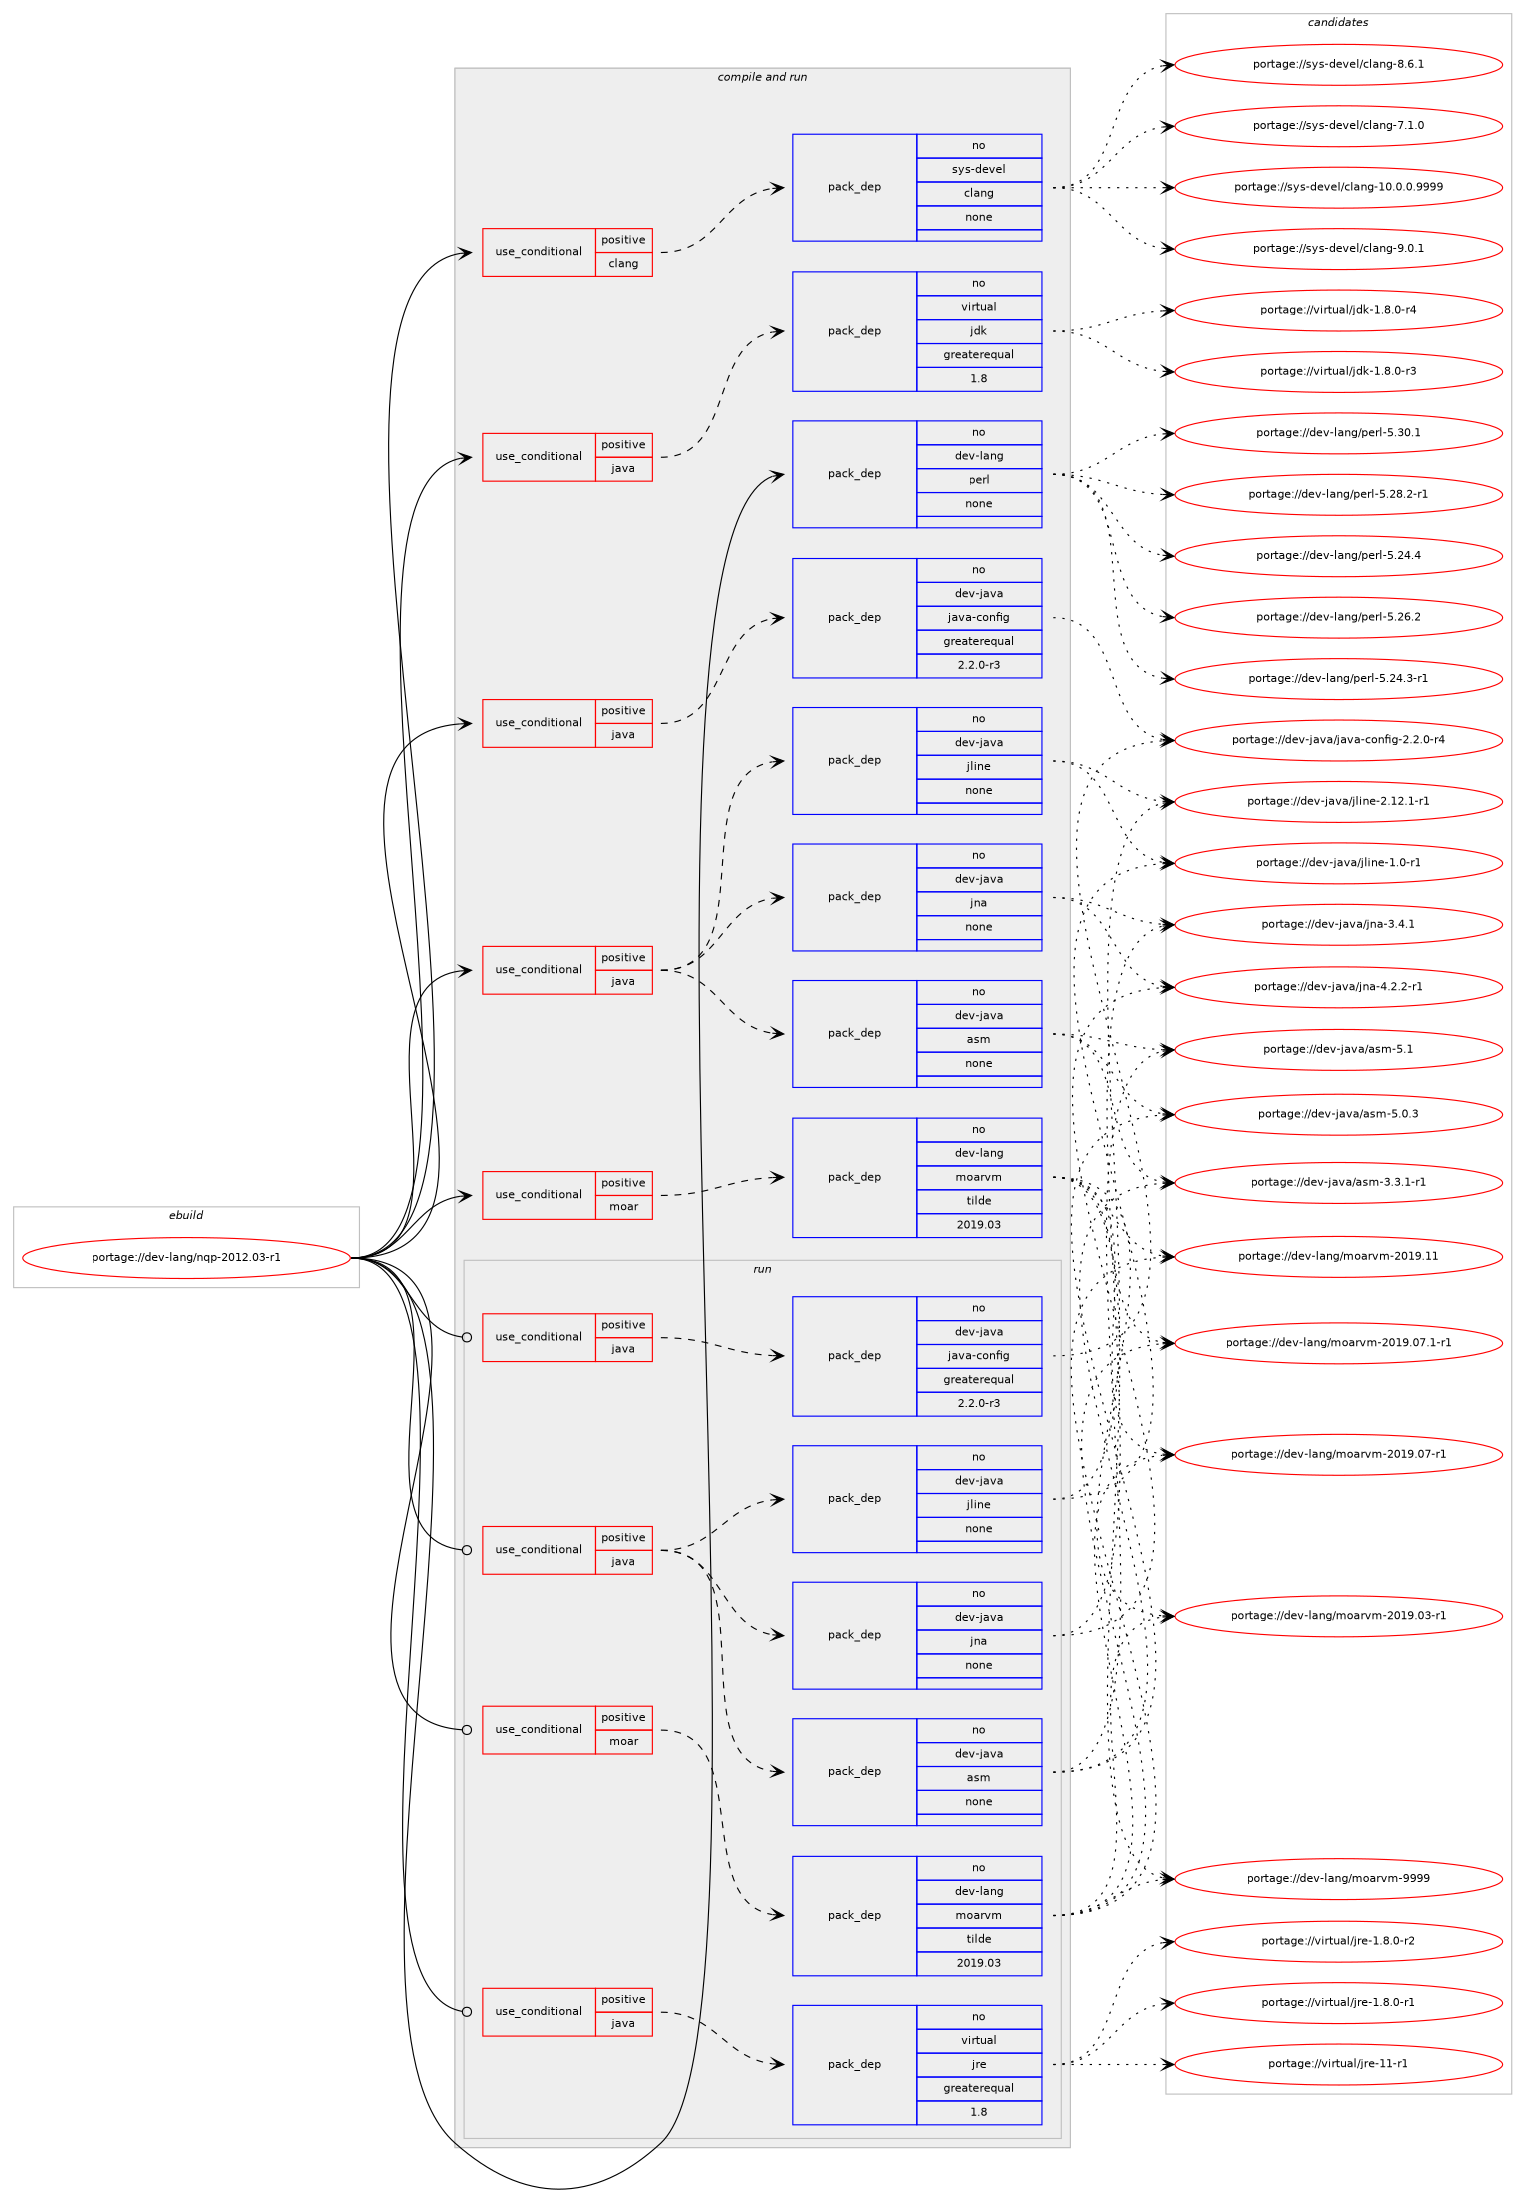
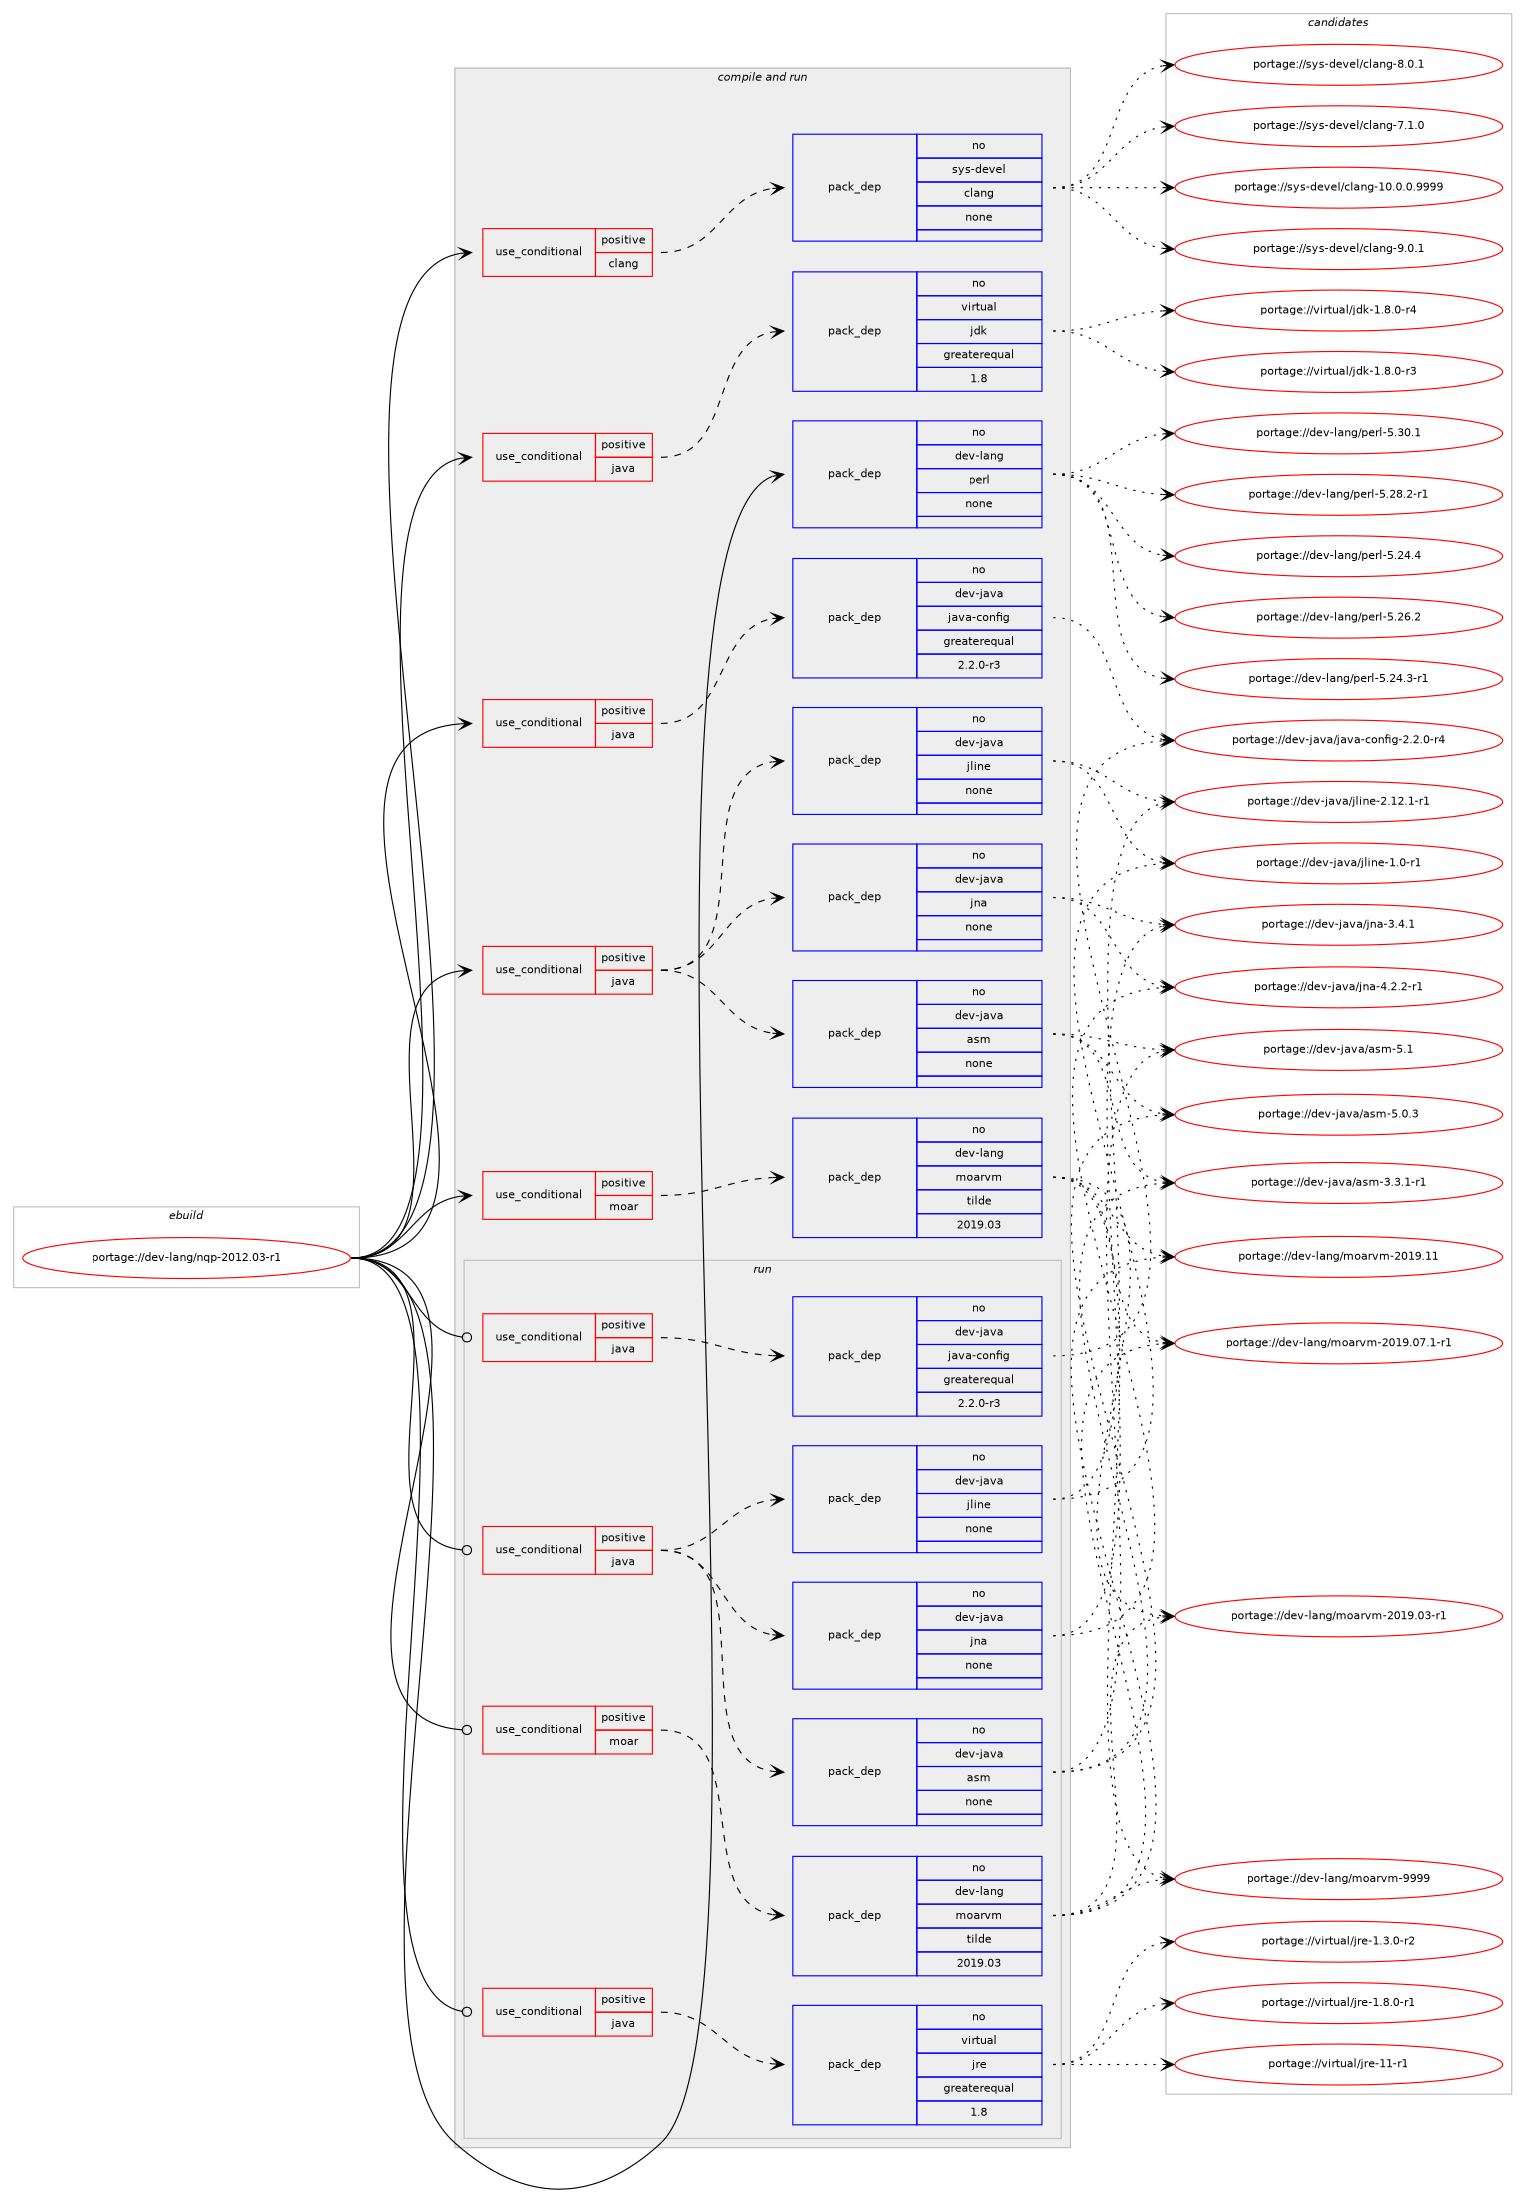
(1339, 65) -> (1339, 65)
(1339, 1455) -> none
(1339, 1942) -> (1339, 1942)
